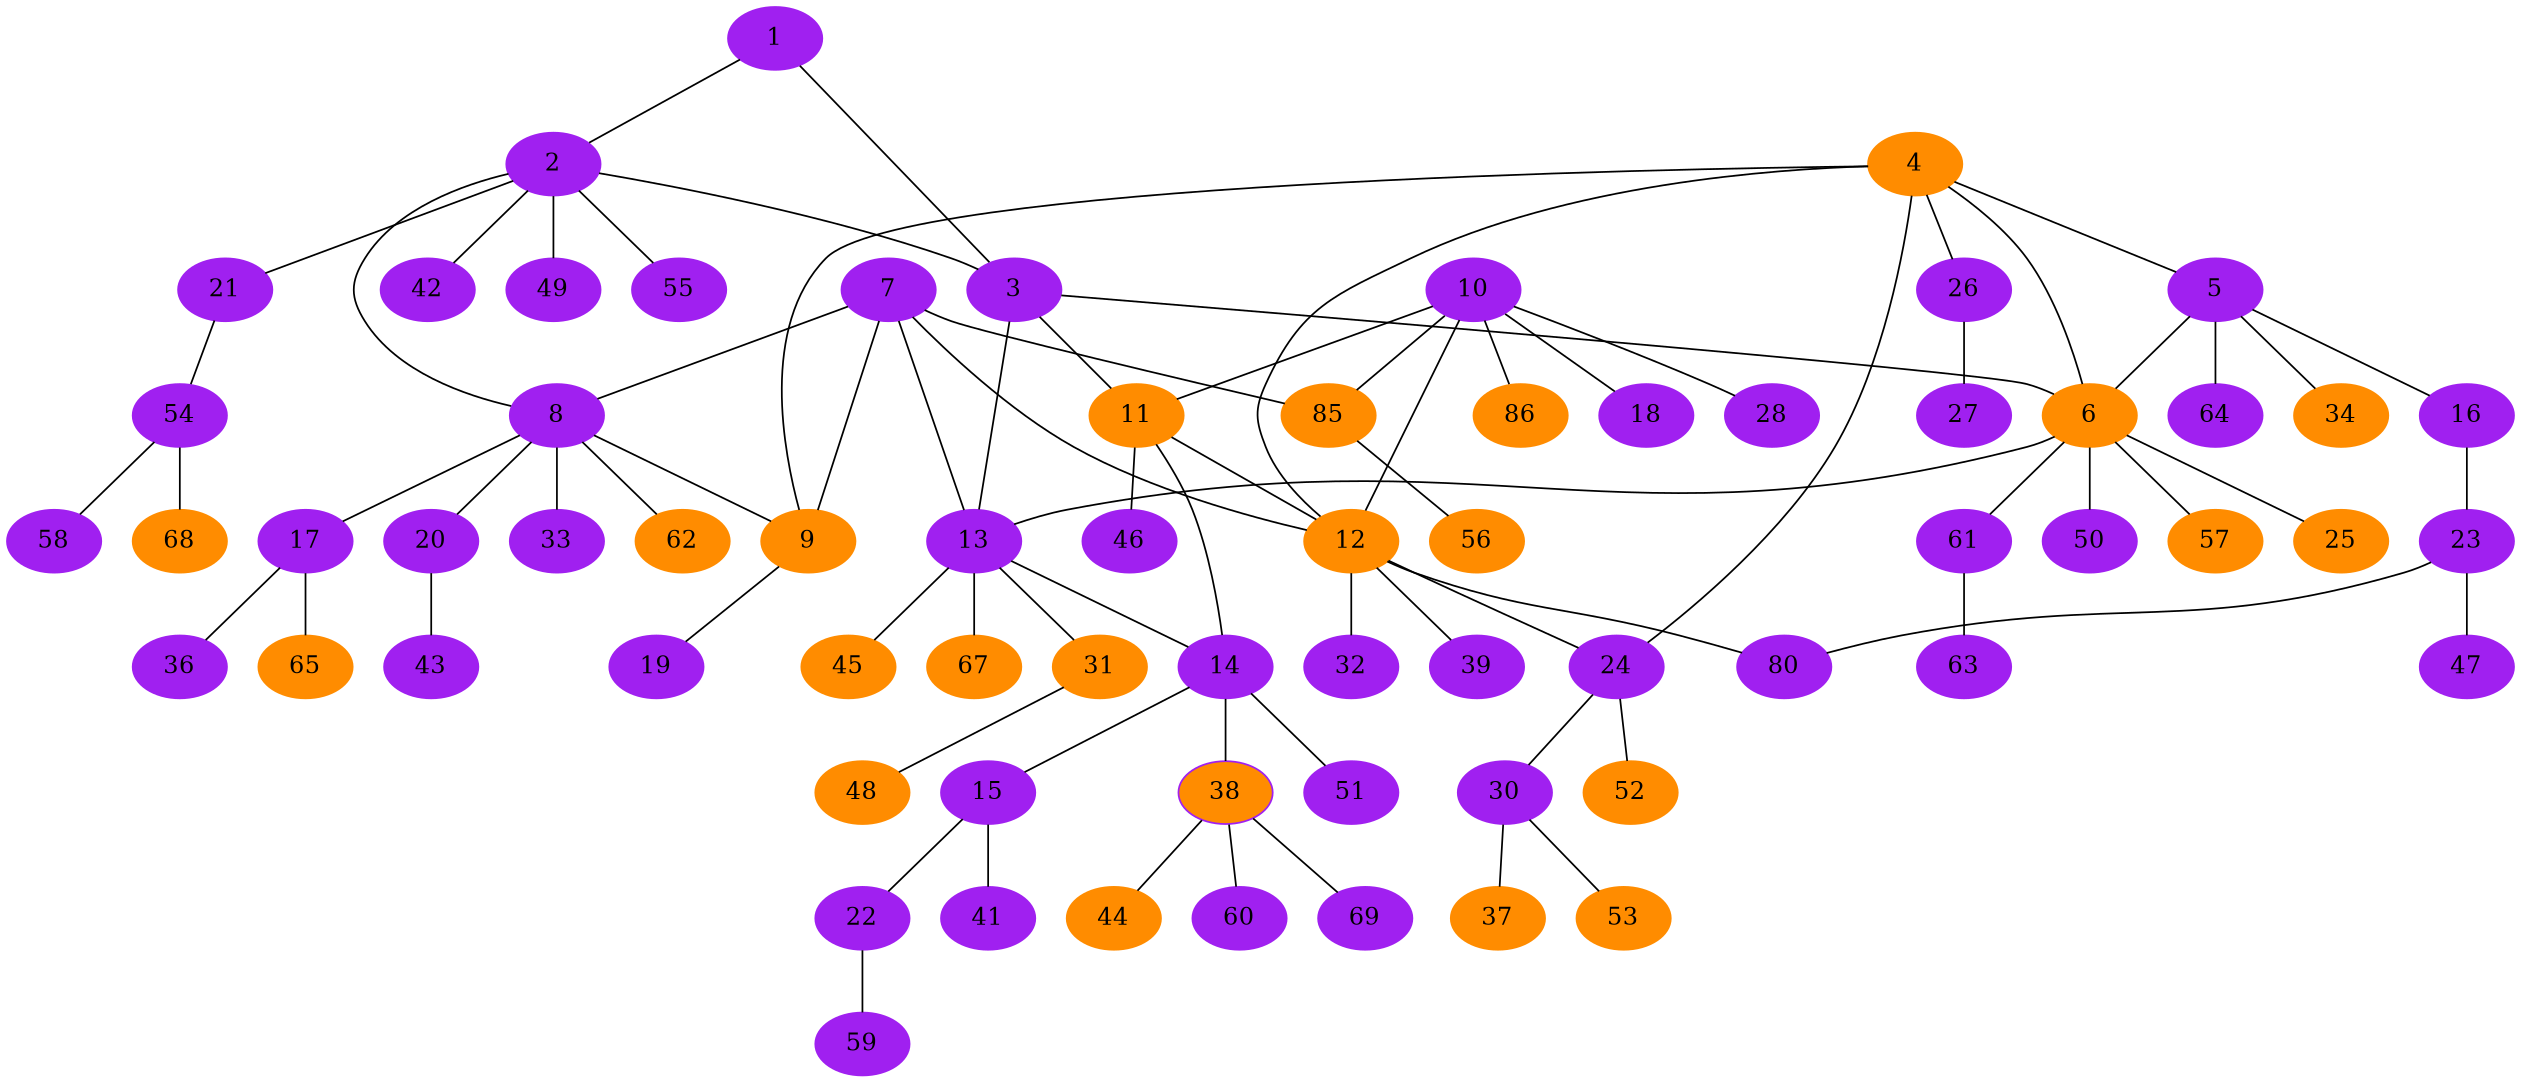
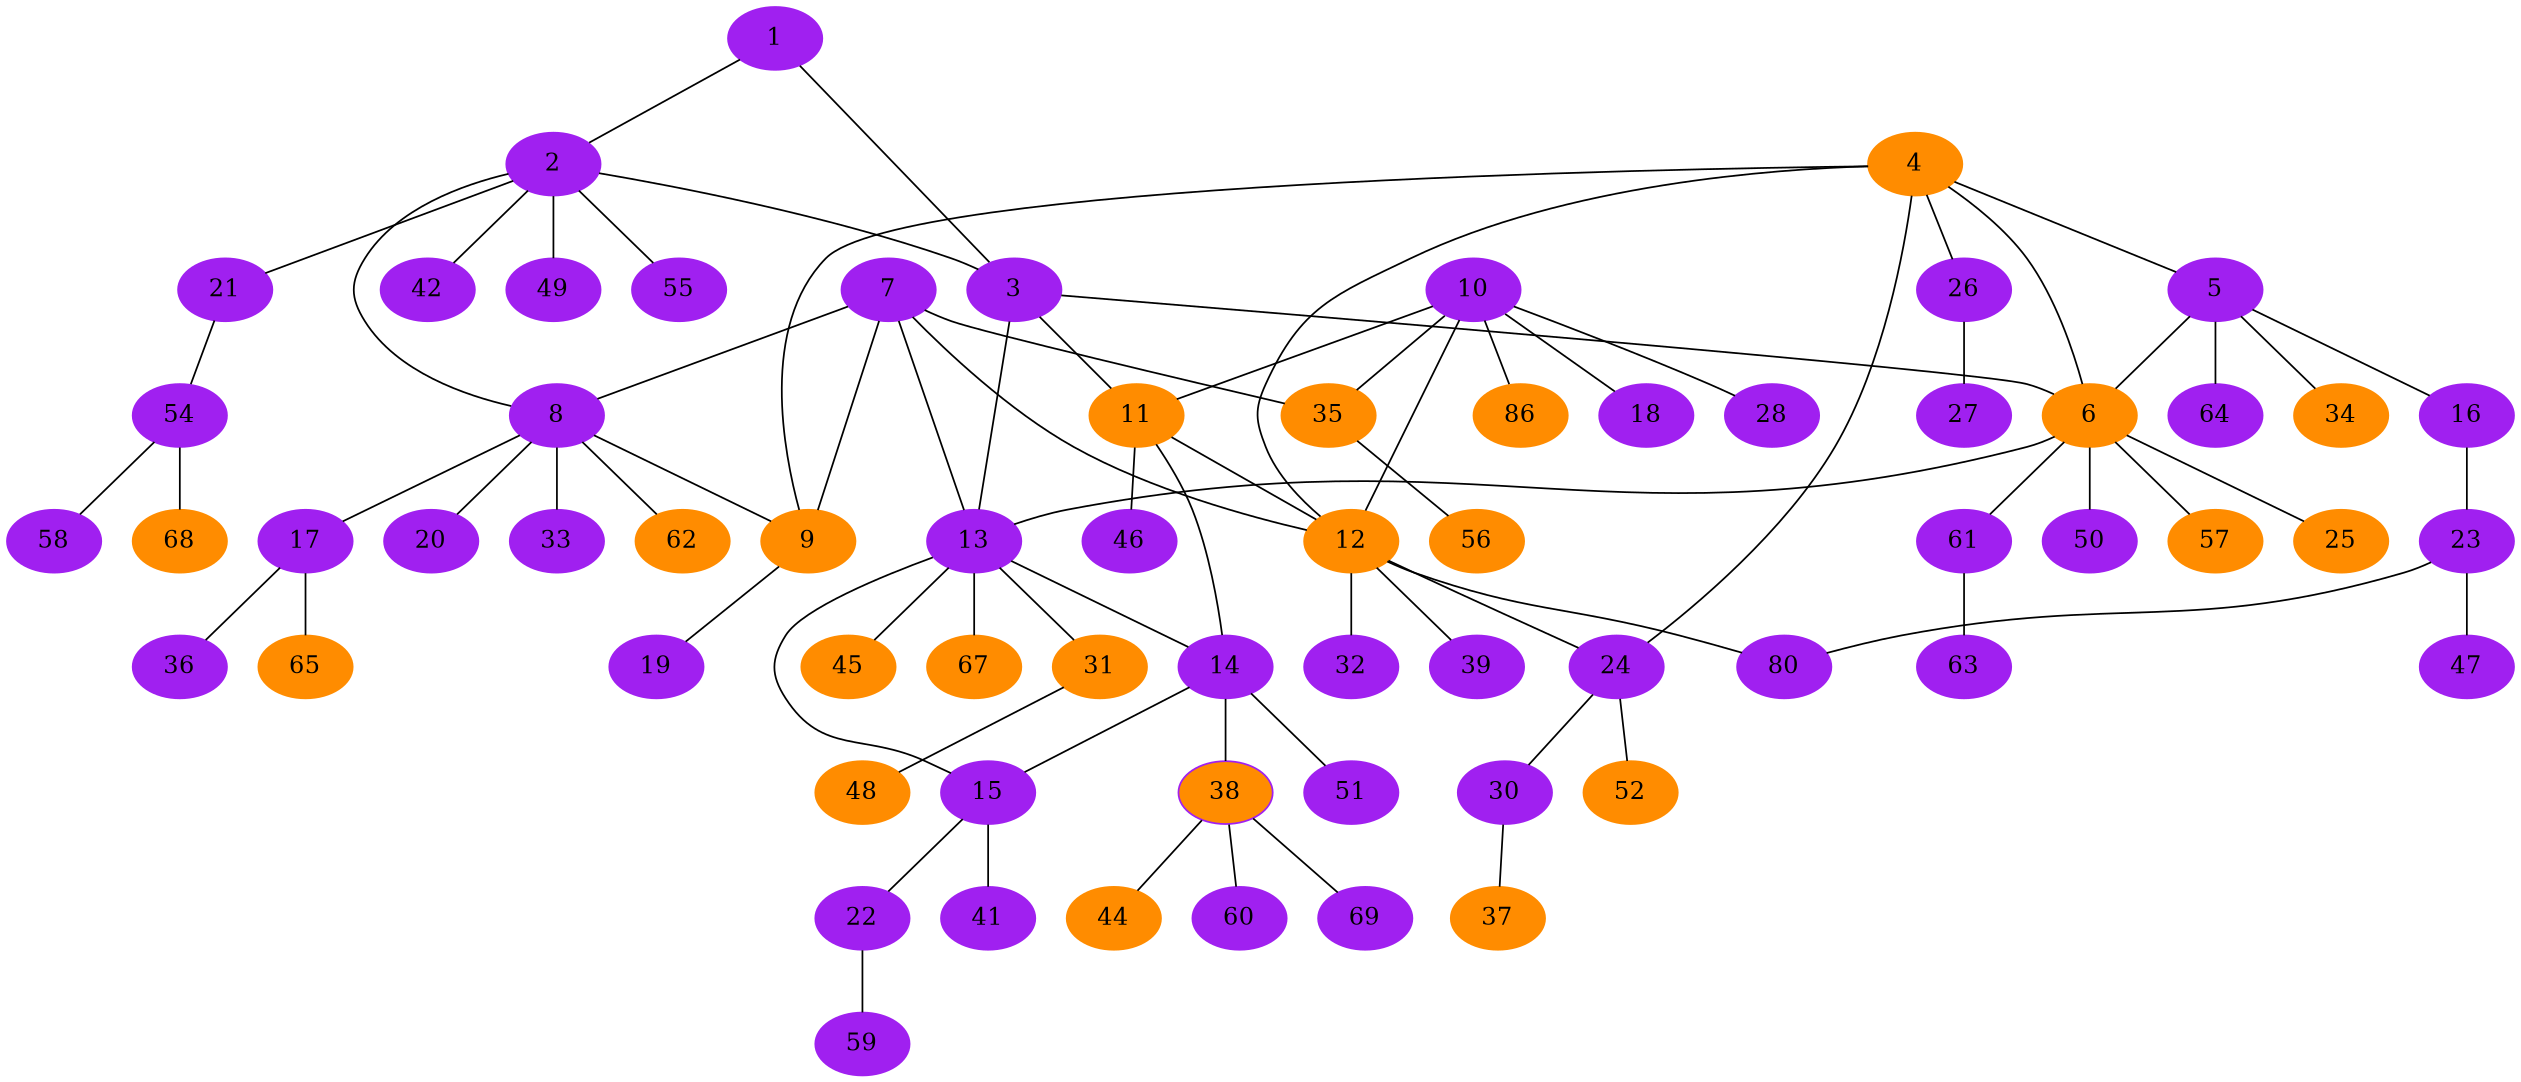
(1329, 416) -> (1329, 416)
(431, 667) -> none
none -> (775, 676)
(1624, 918) -> none
